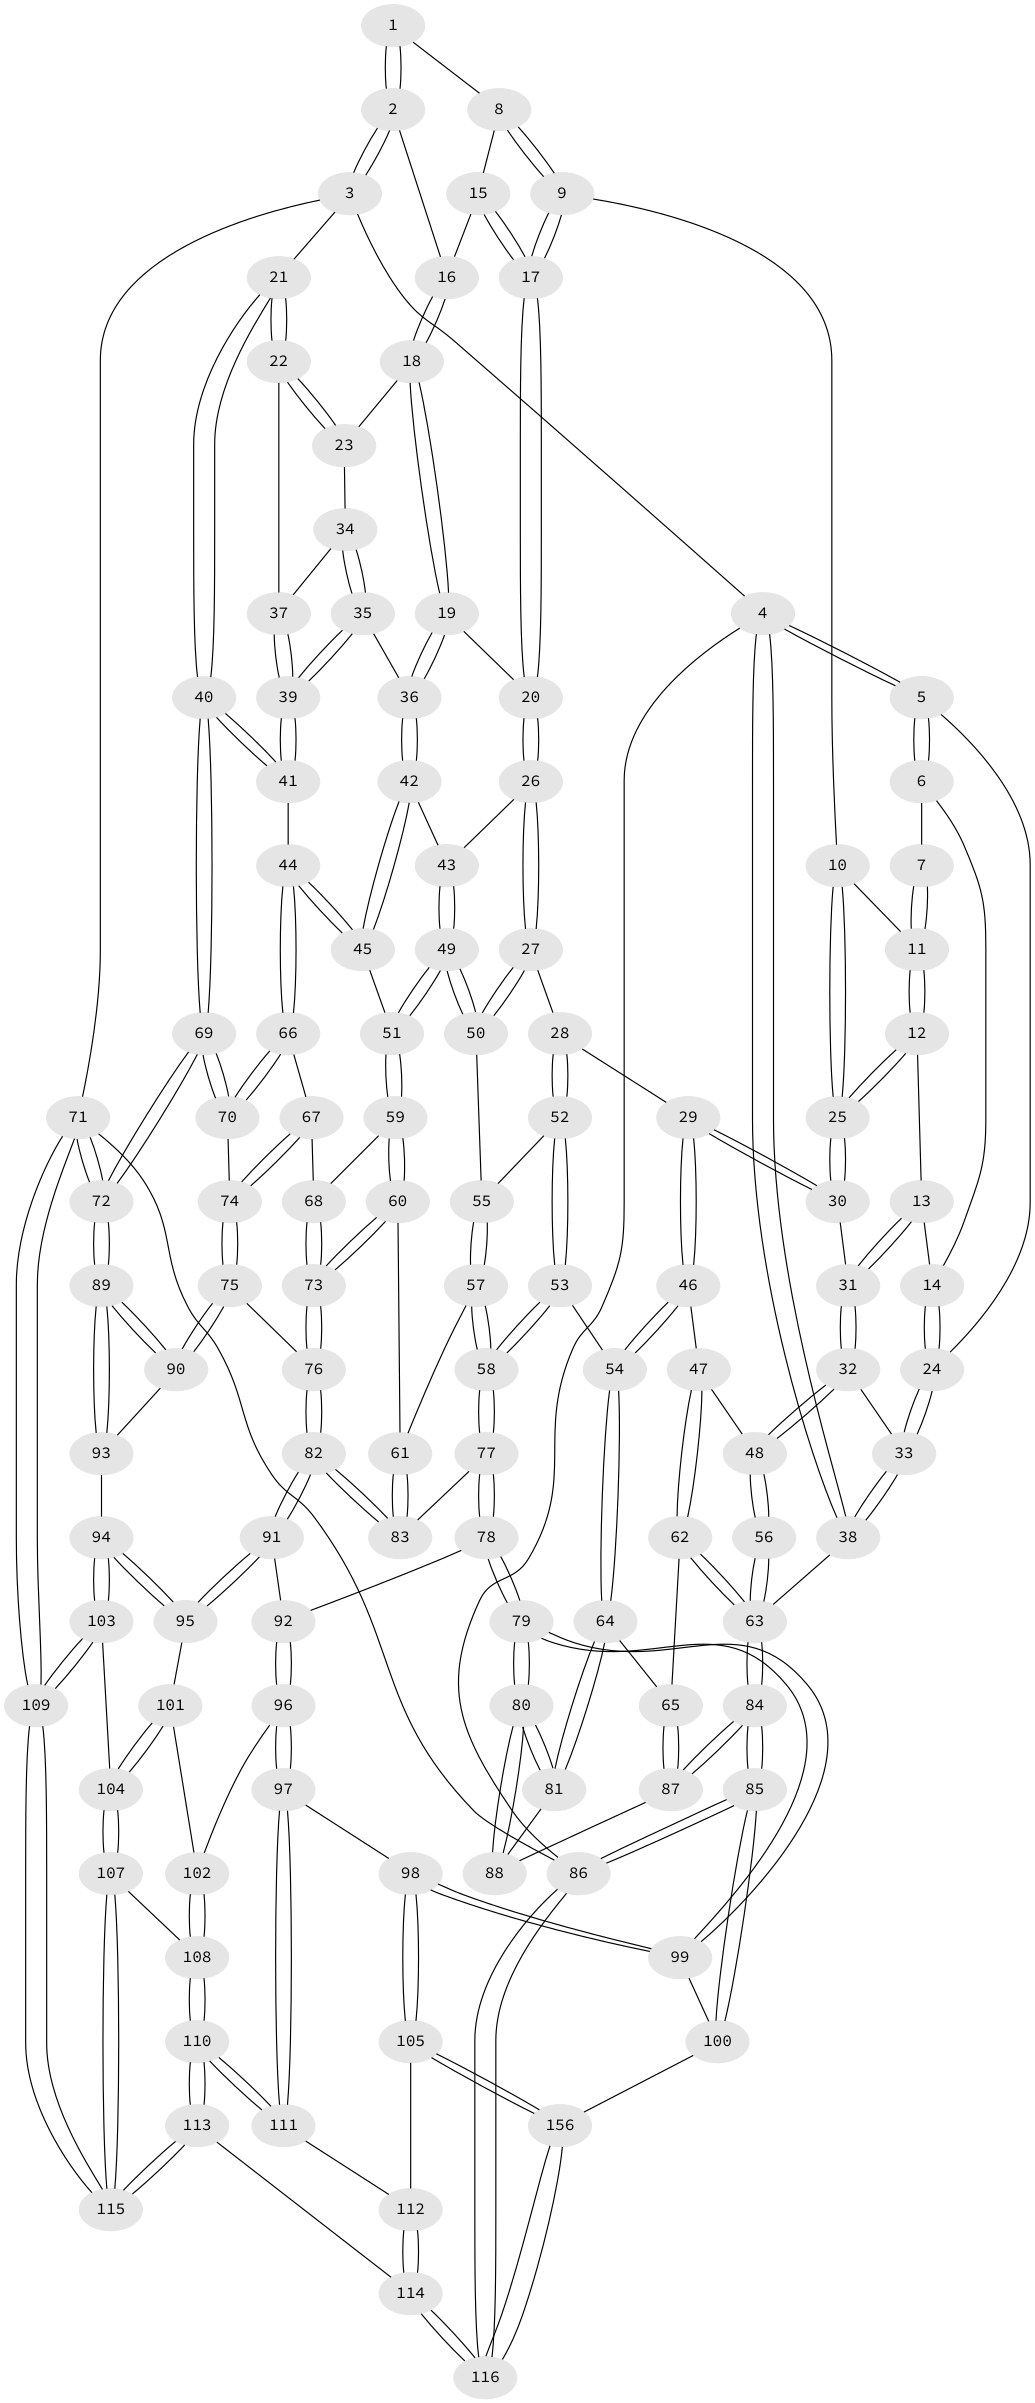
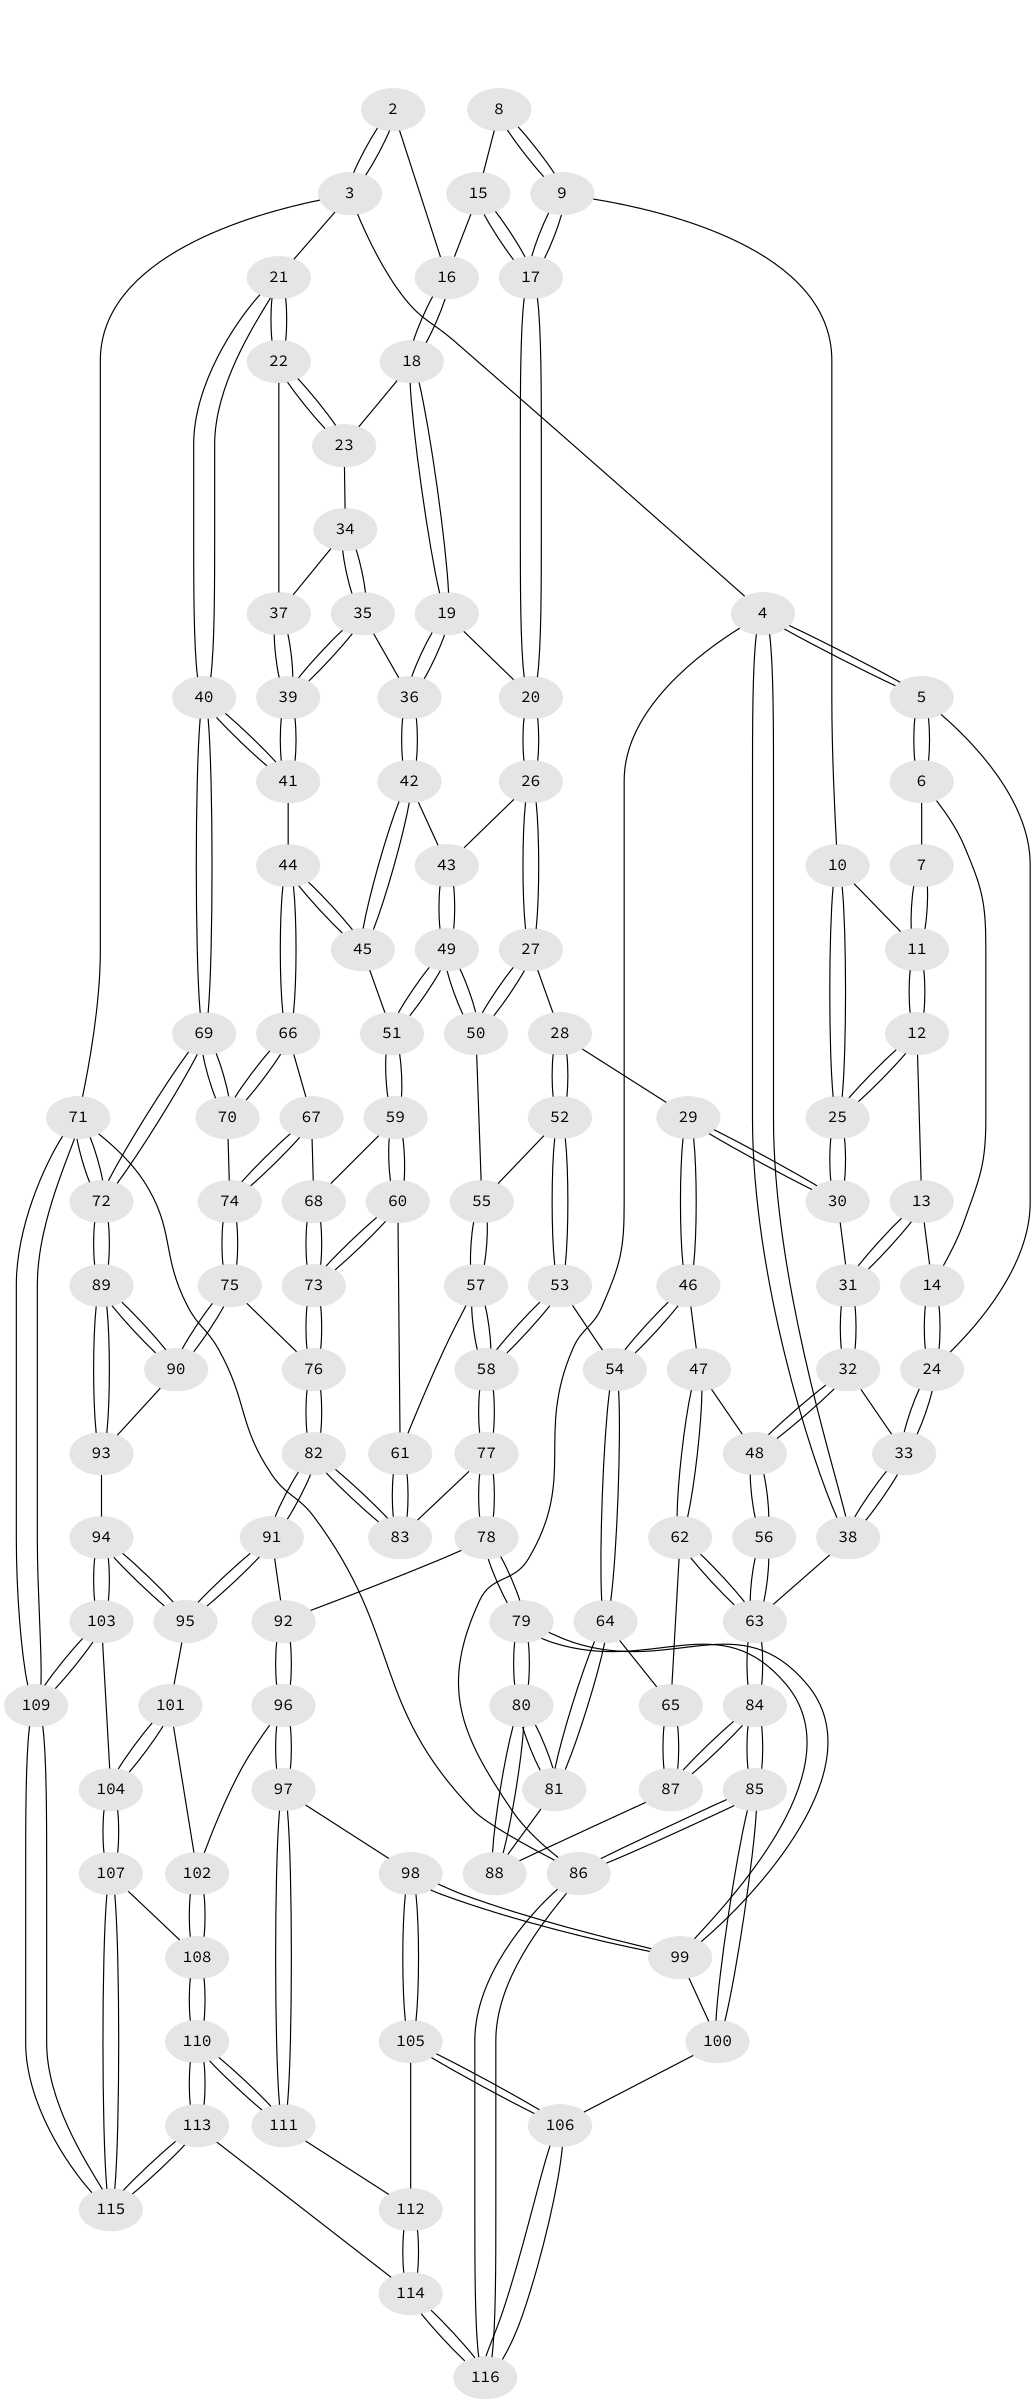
(393, 26) -> none
(560, 2126) -> (560, 2126)
